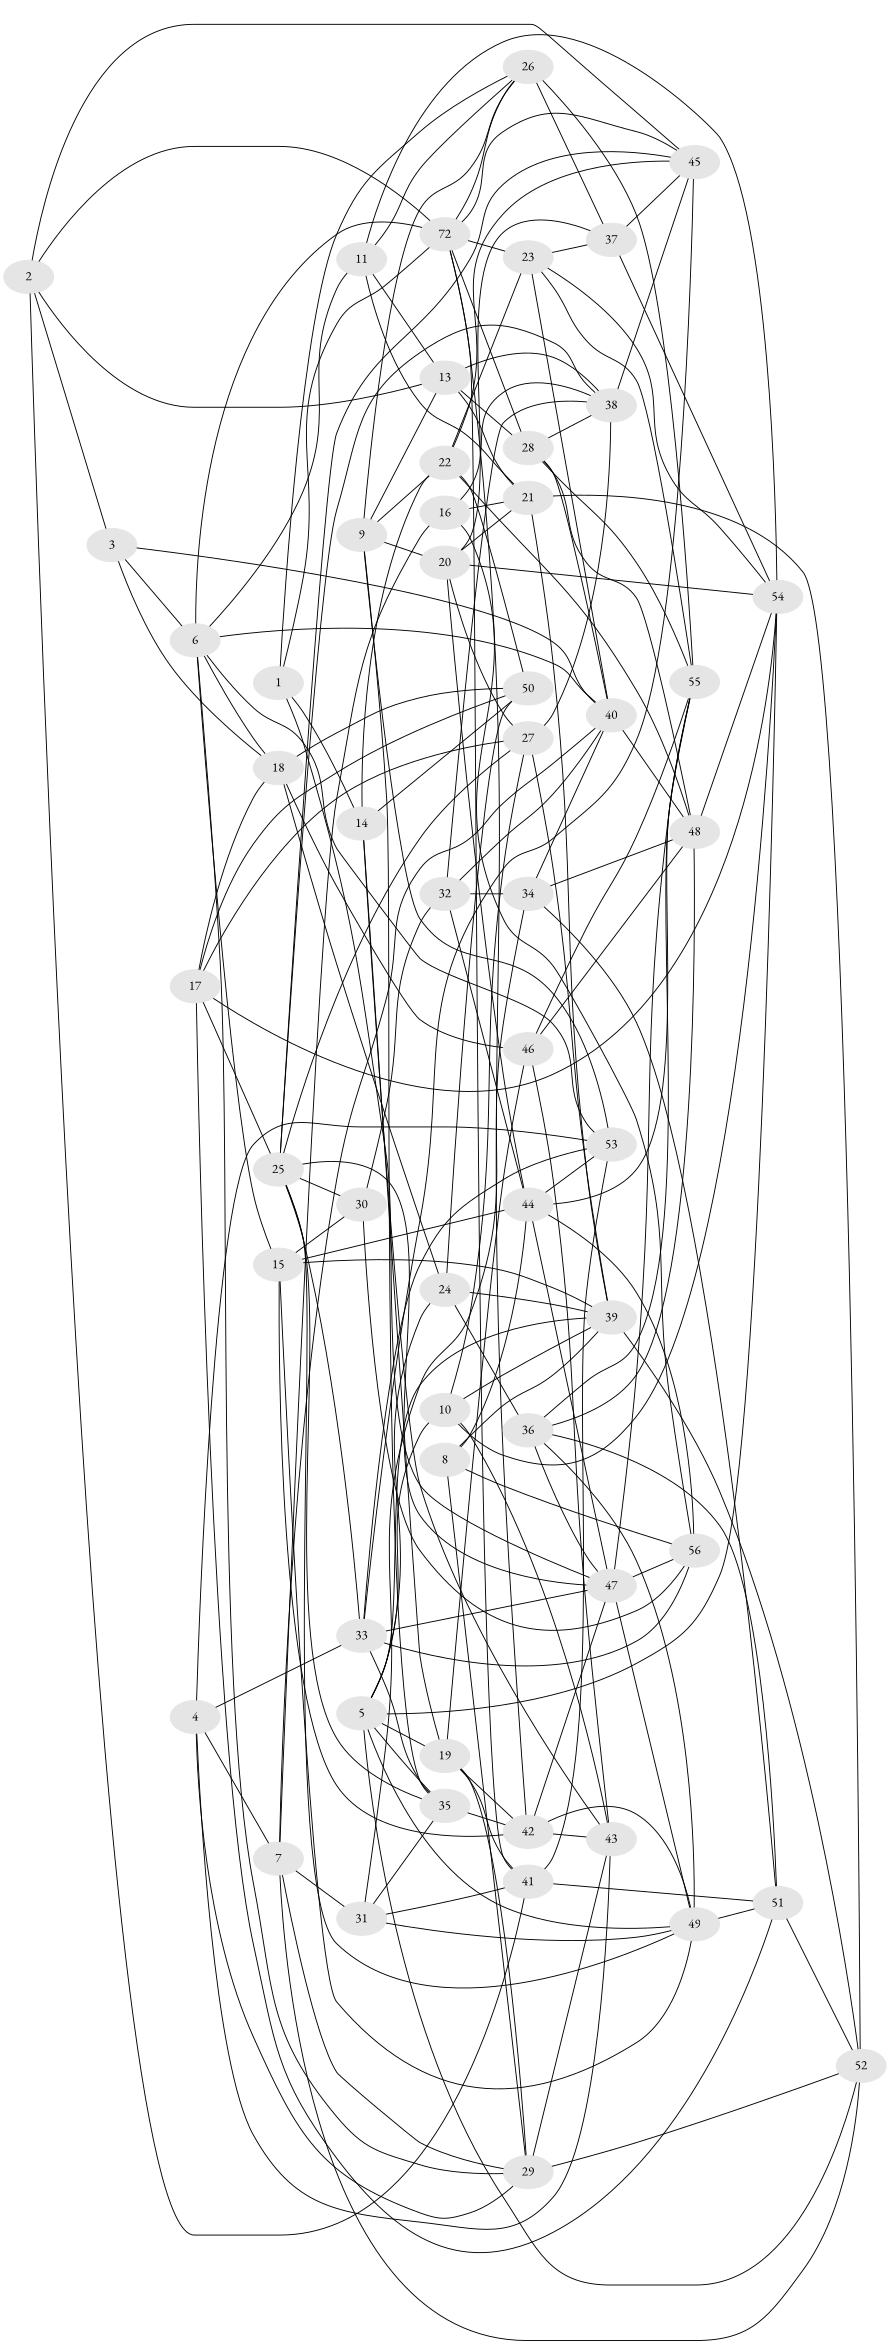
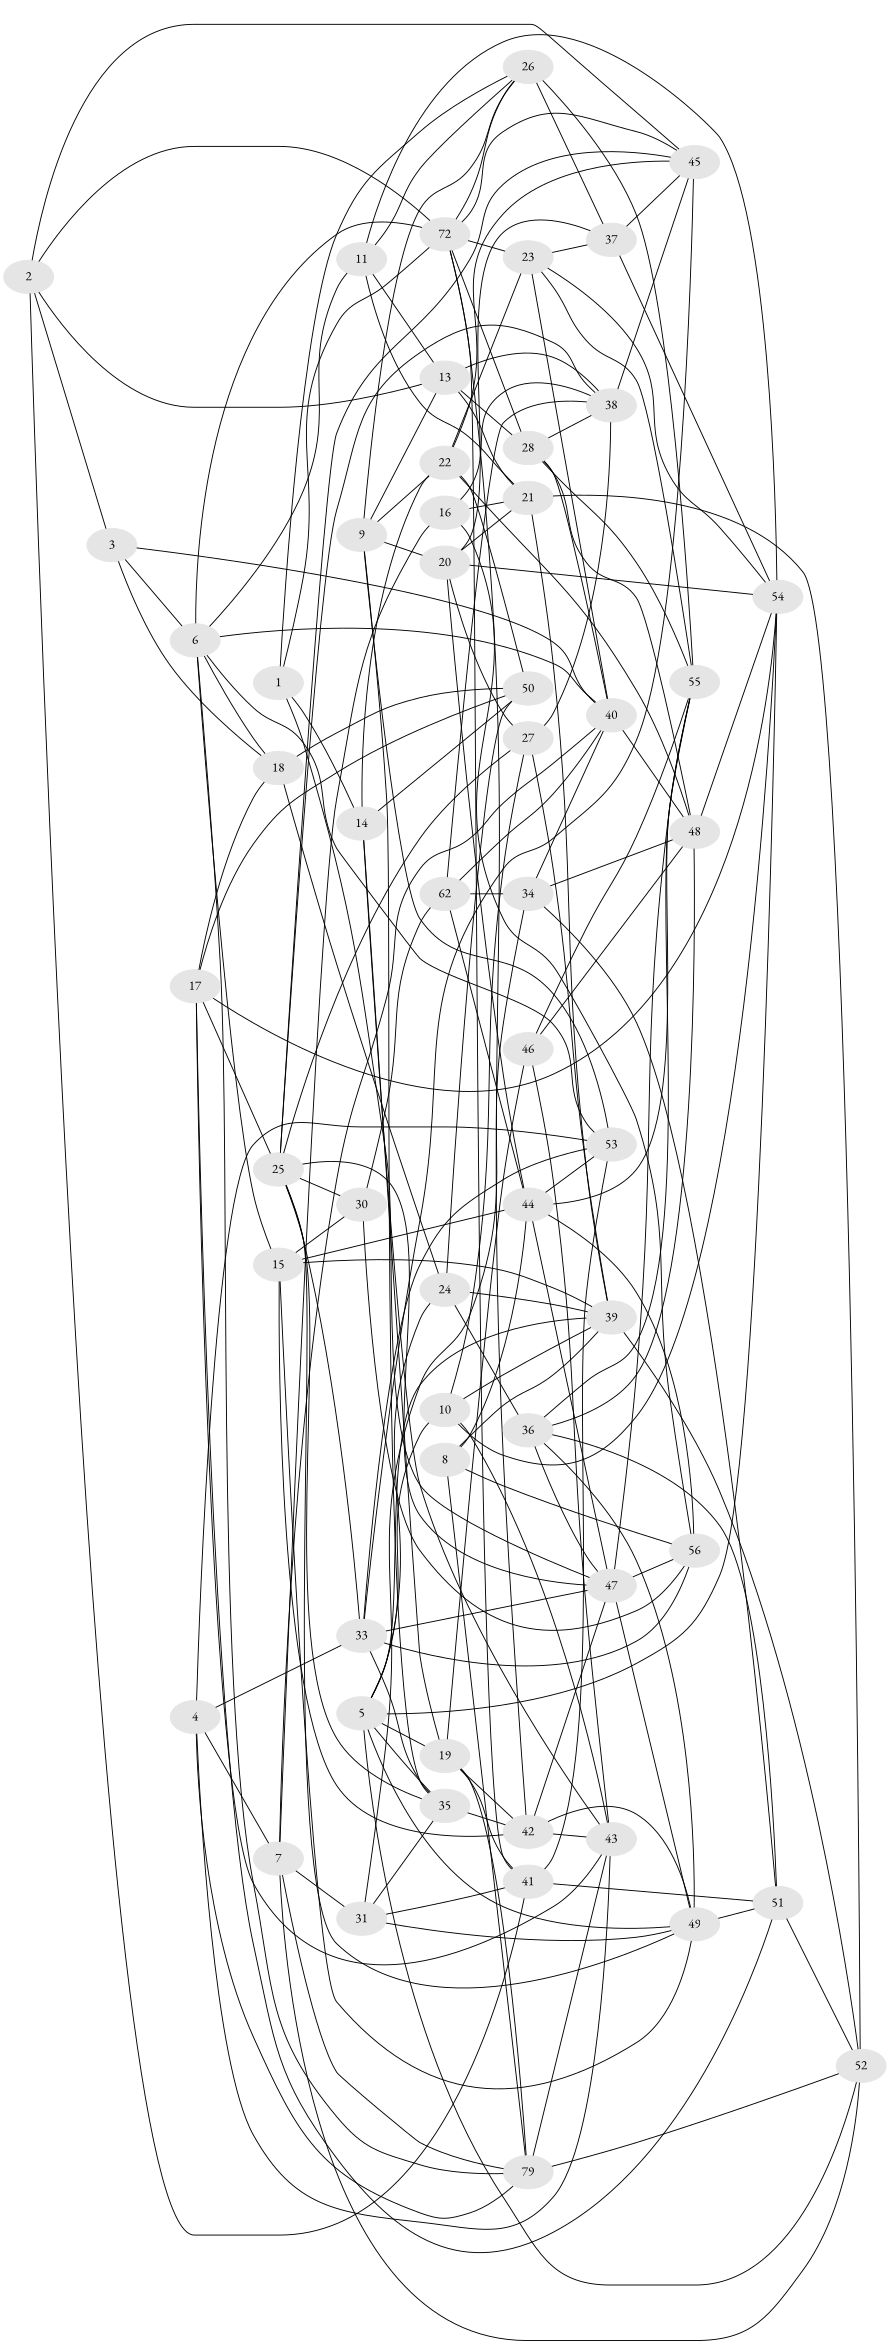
(313, 818) -> (268, 1904)
(445, 894) -> (445, 894)
(360, 928) -> none
(528, 2172) -> (528, 2172)
